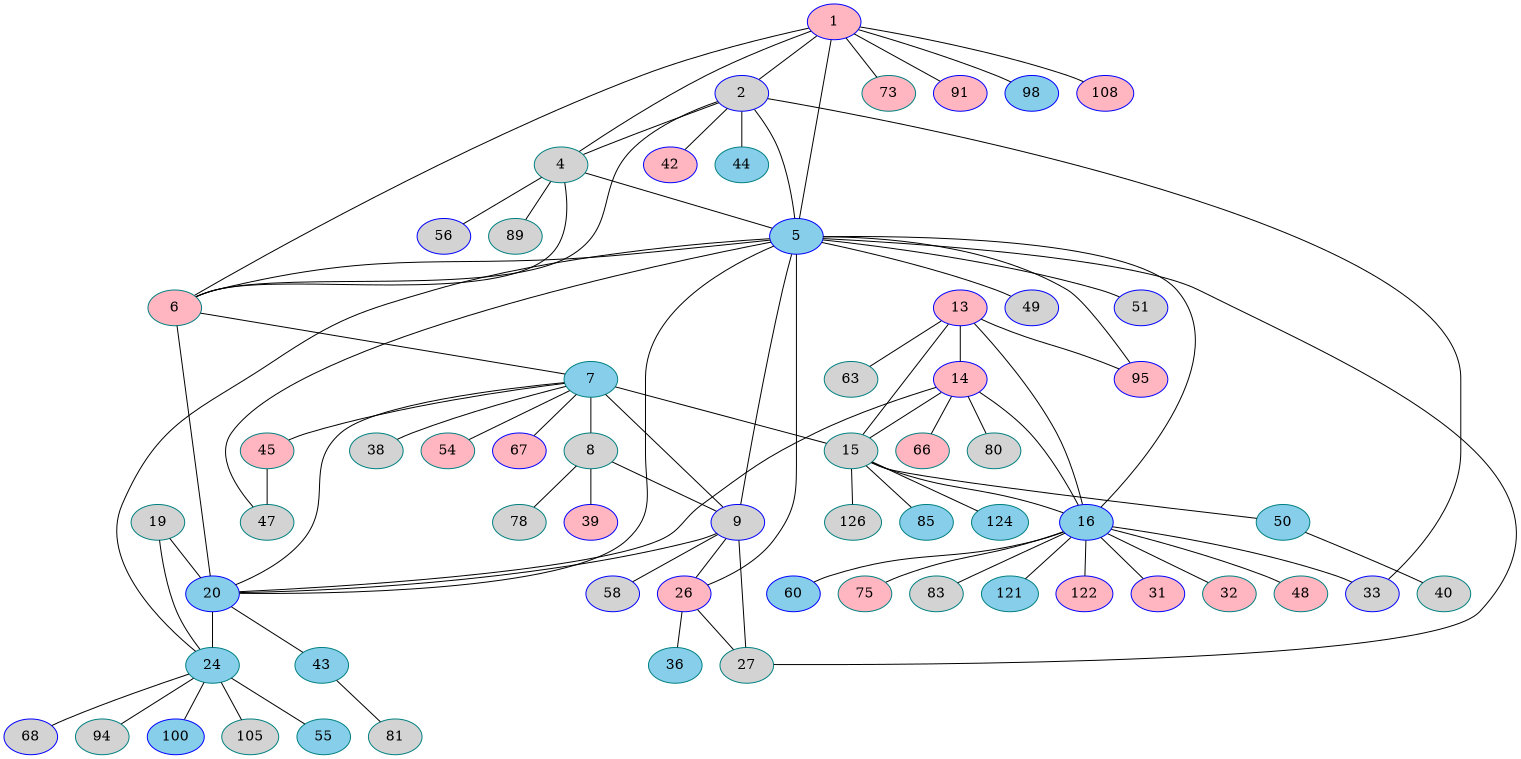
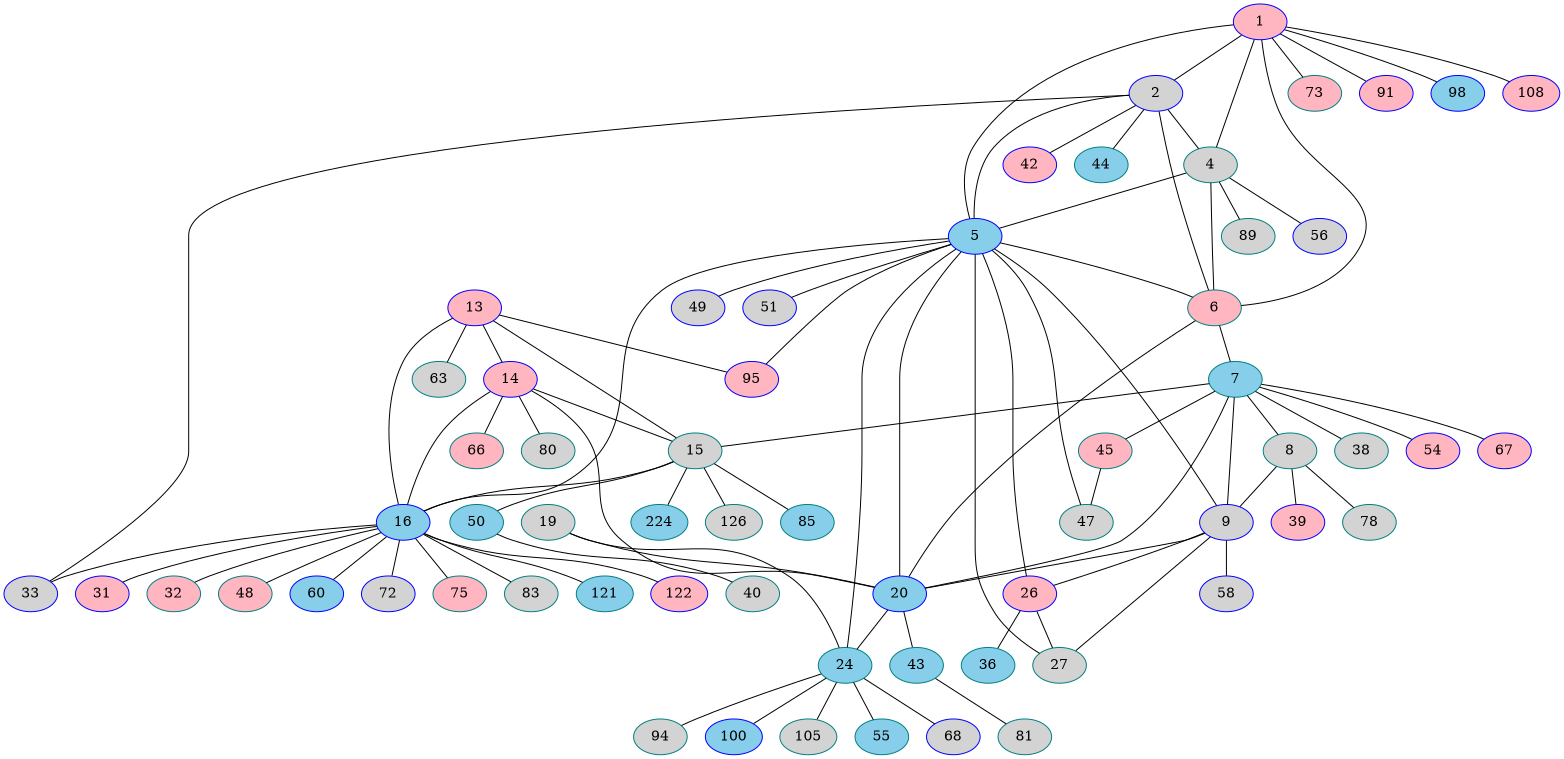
(448, 451) -> (1433, 451)
(1000, 522) -> (659, 522)
none -> (388, 594)
